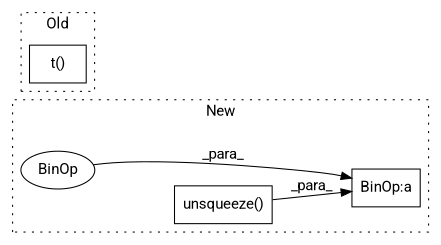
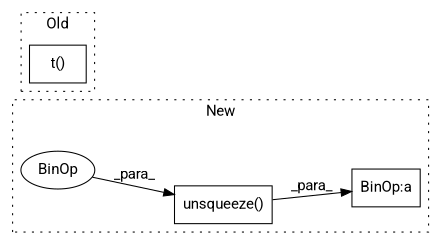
(217, 164) -> (128, 185)
